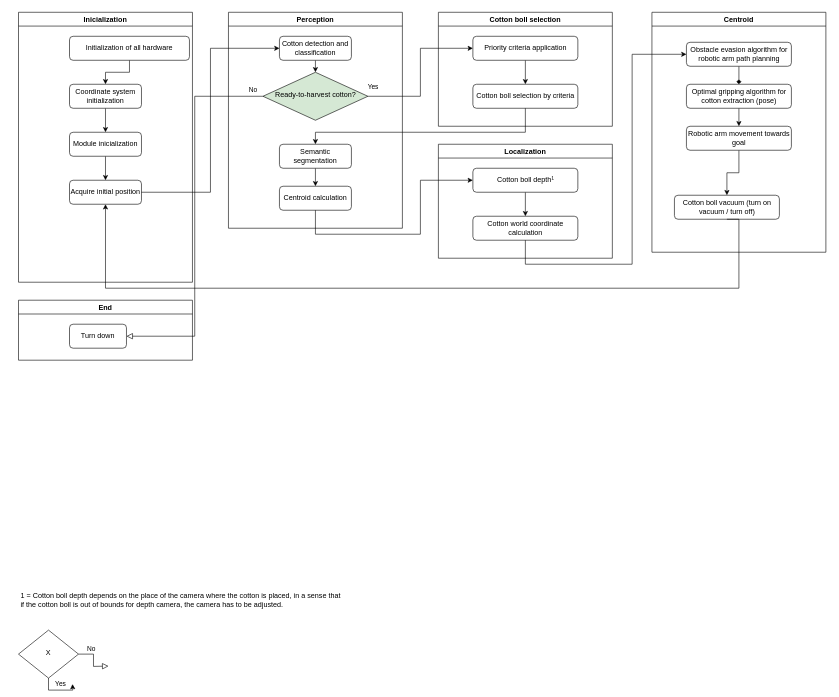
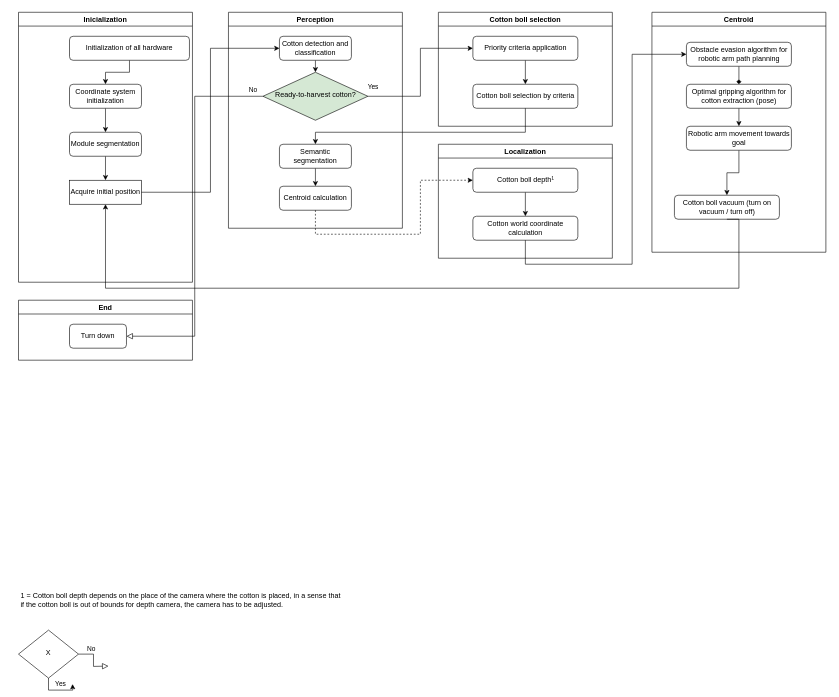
(105, 144) -> (105, 144)
(105, 192) -> (105, 192)
(406, 234) -> (406, 234)
